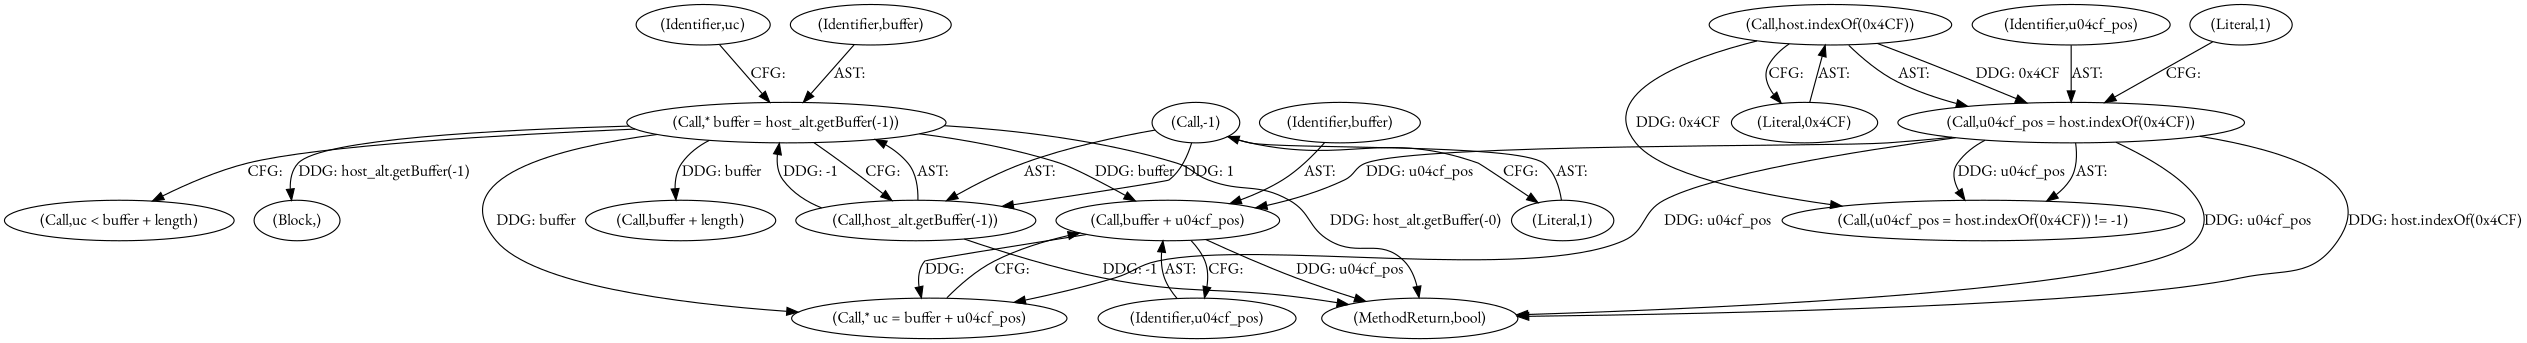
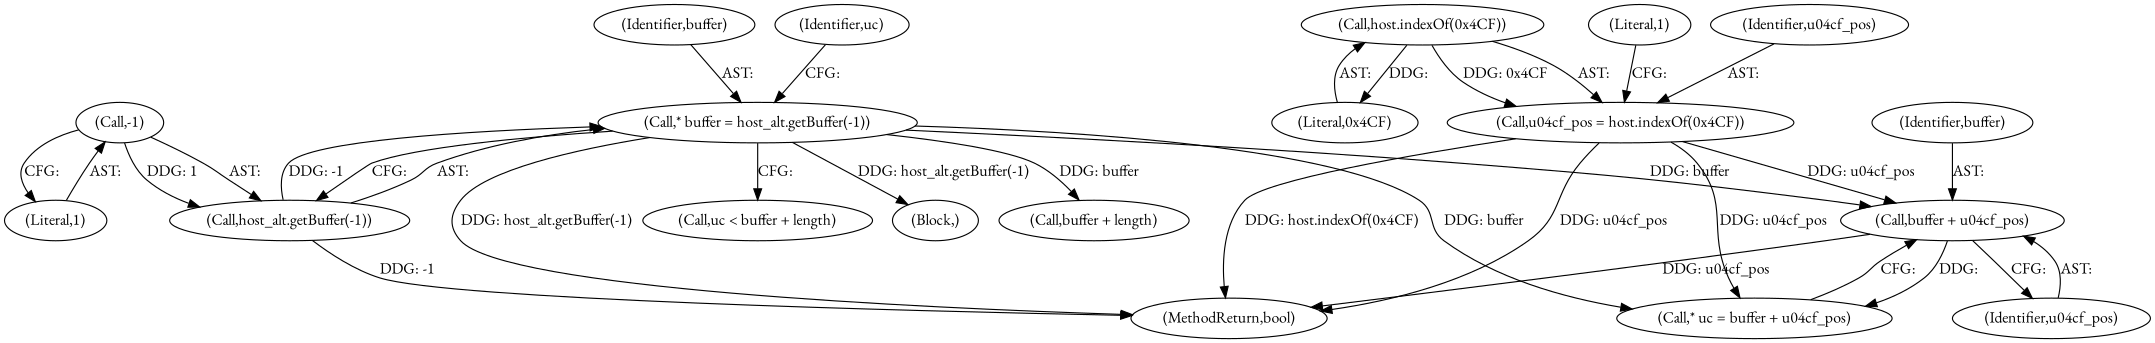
(1788, 74) -> (1411, 74)
(1416, 220) -> (547, 220)
(1983, 220) -> none
